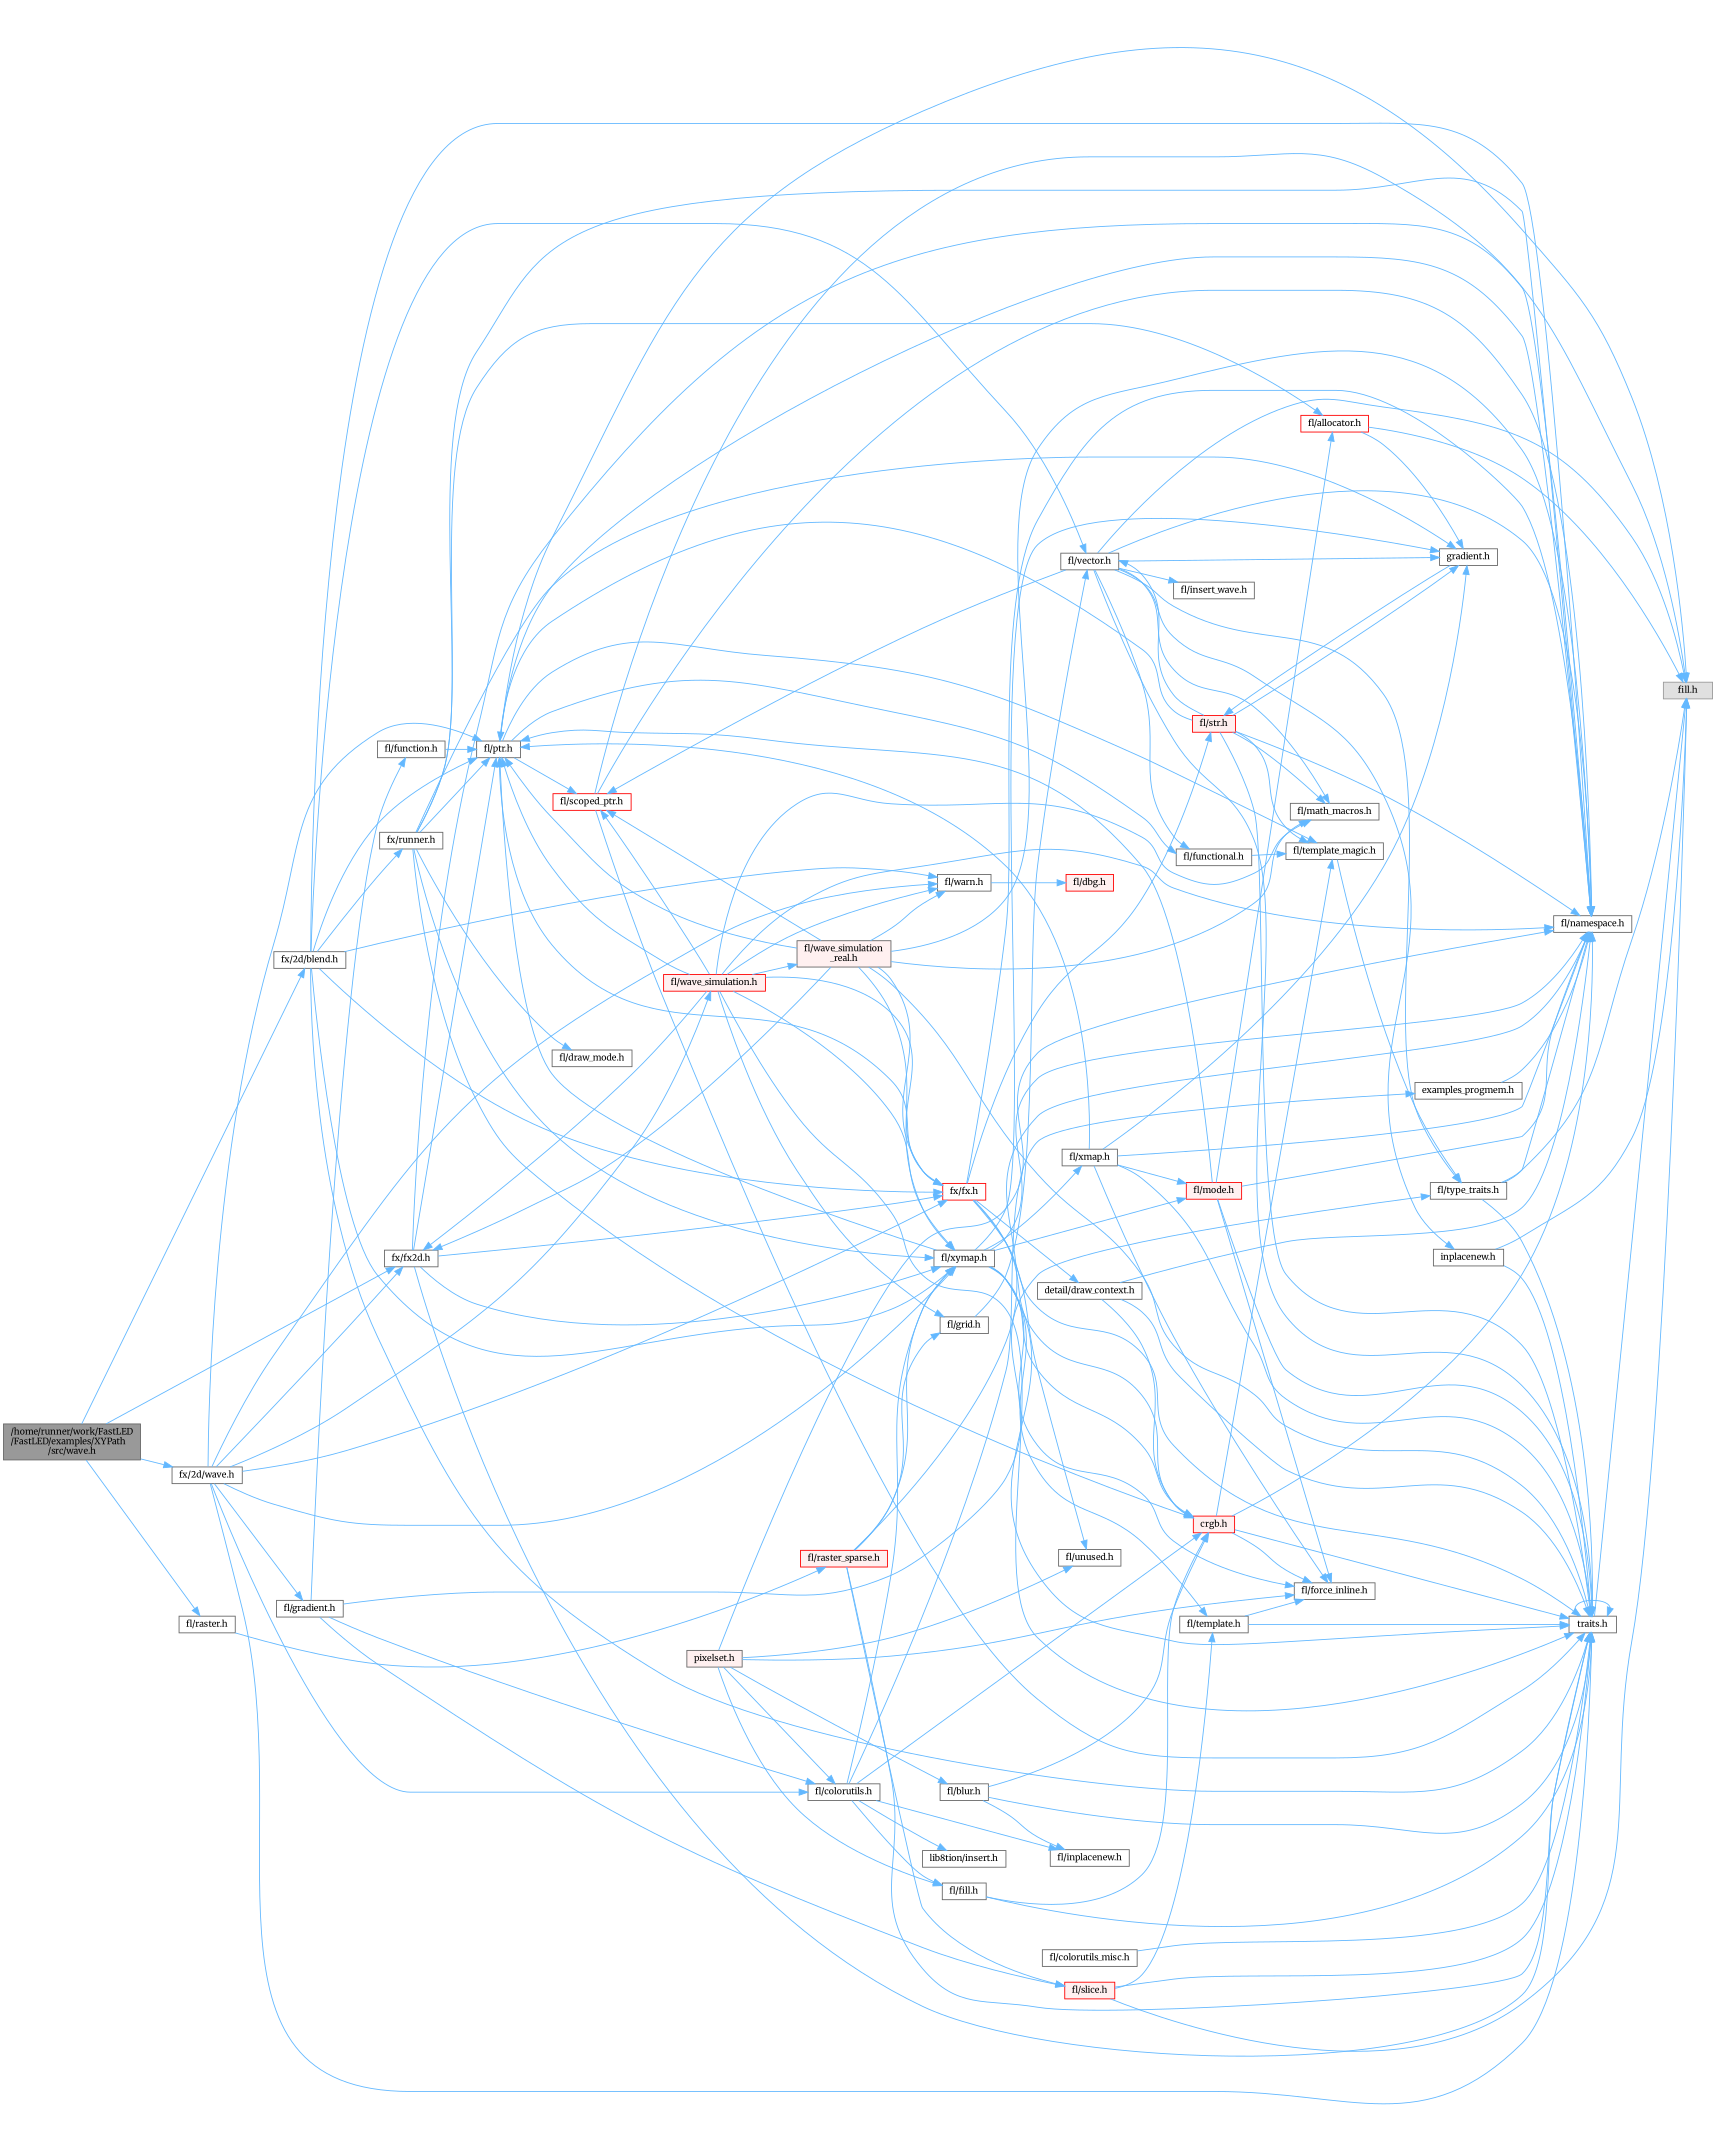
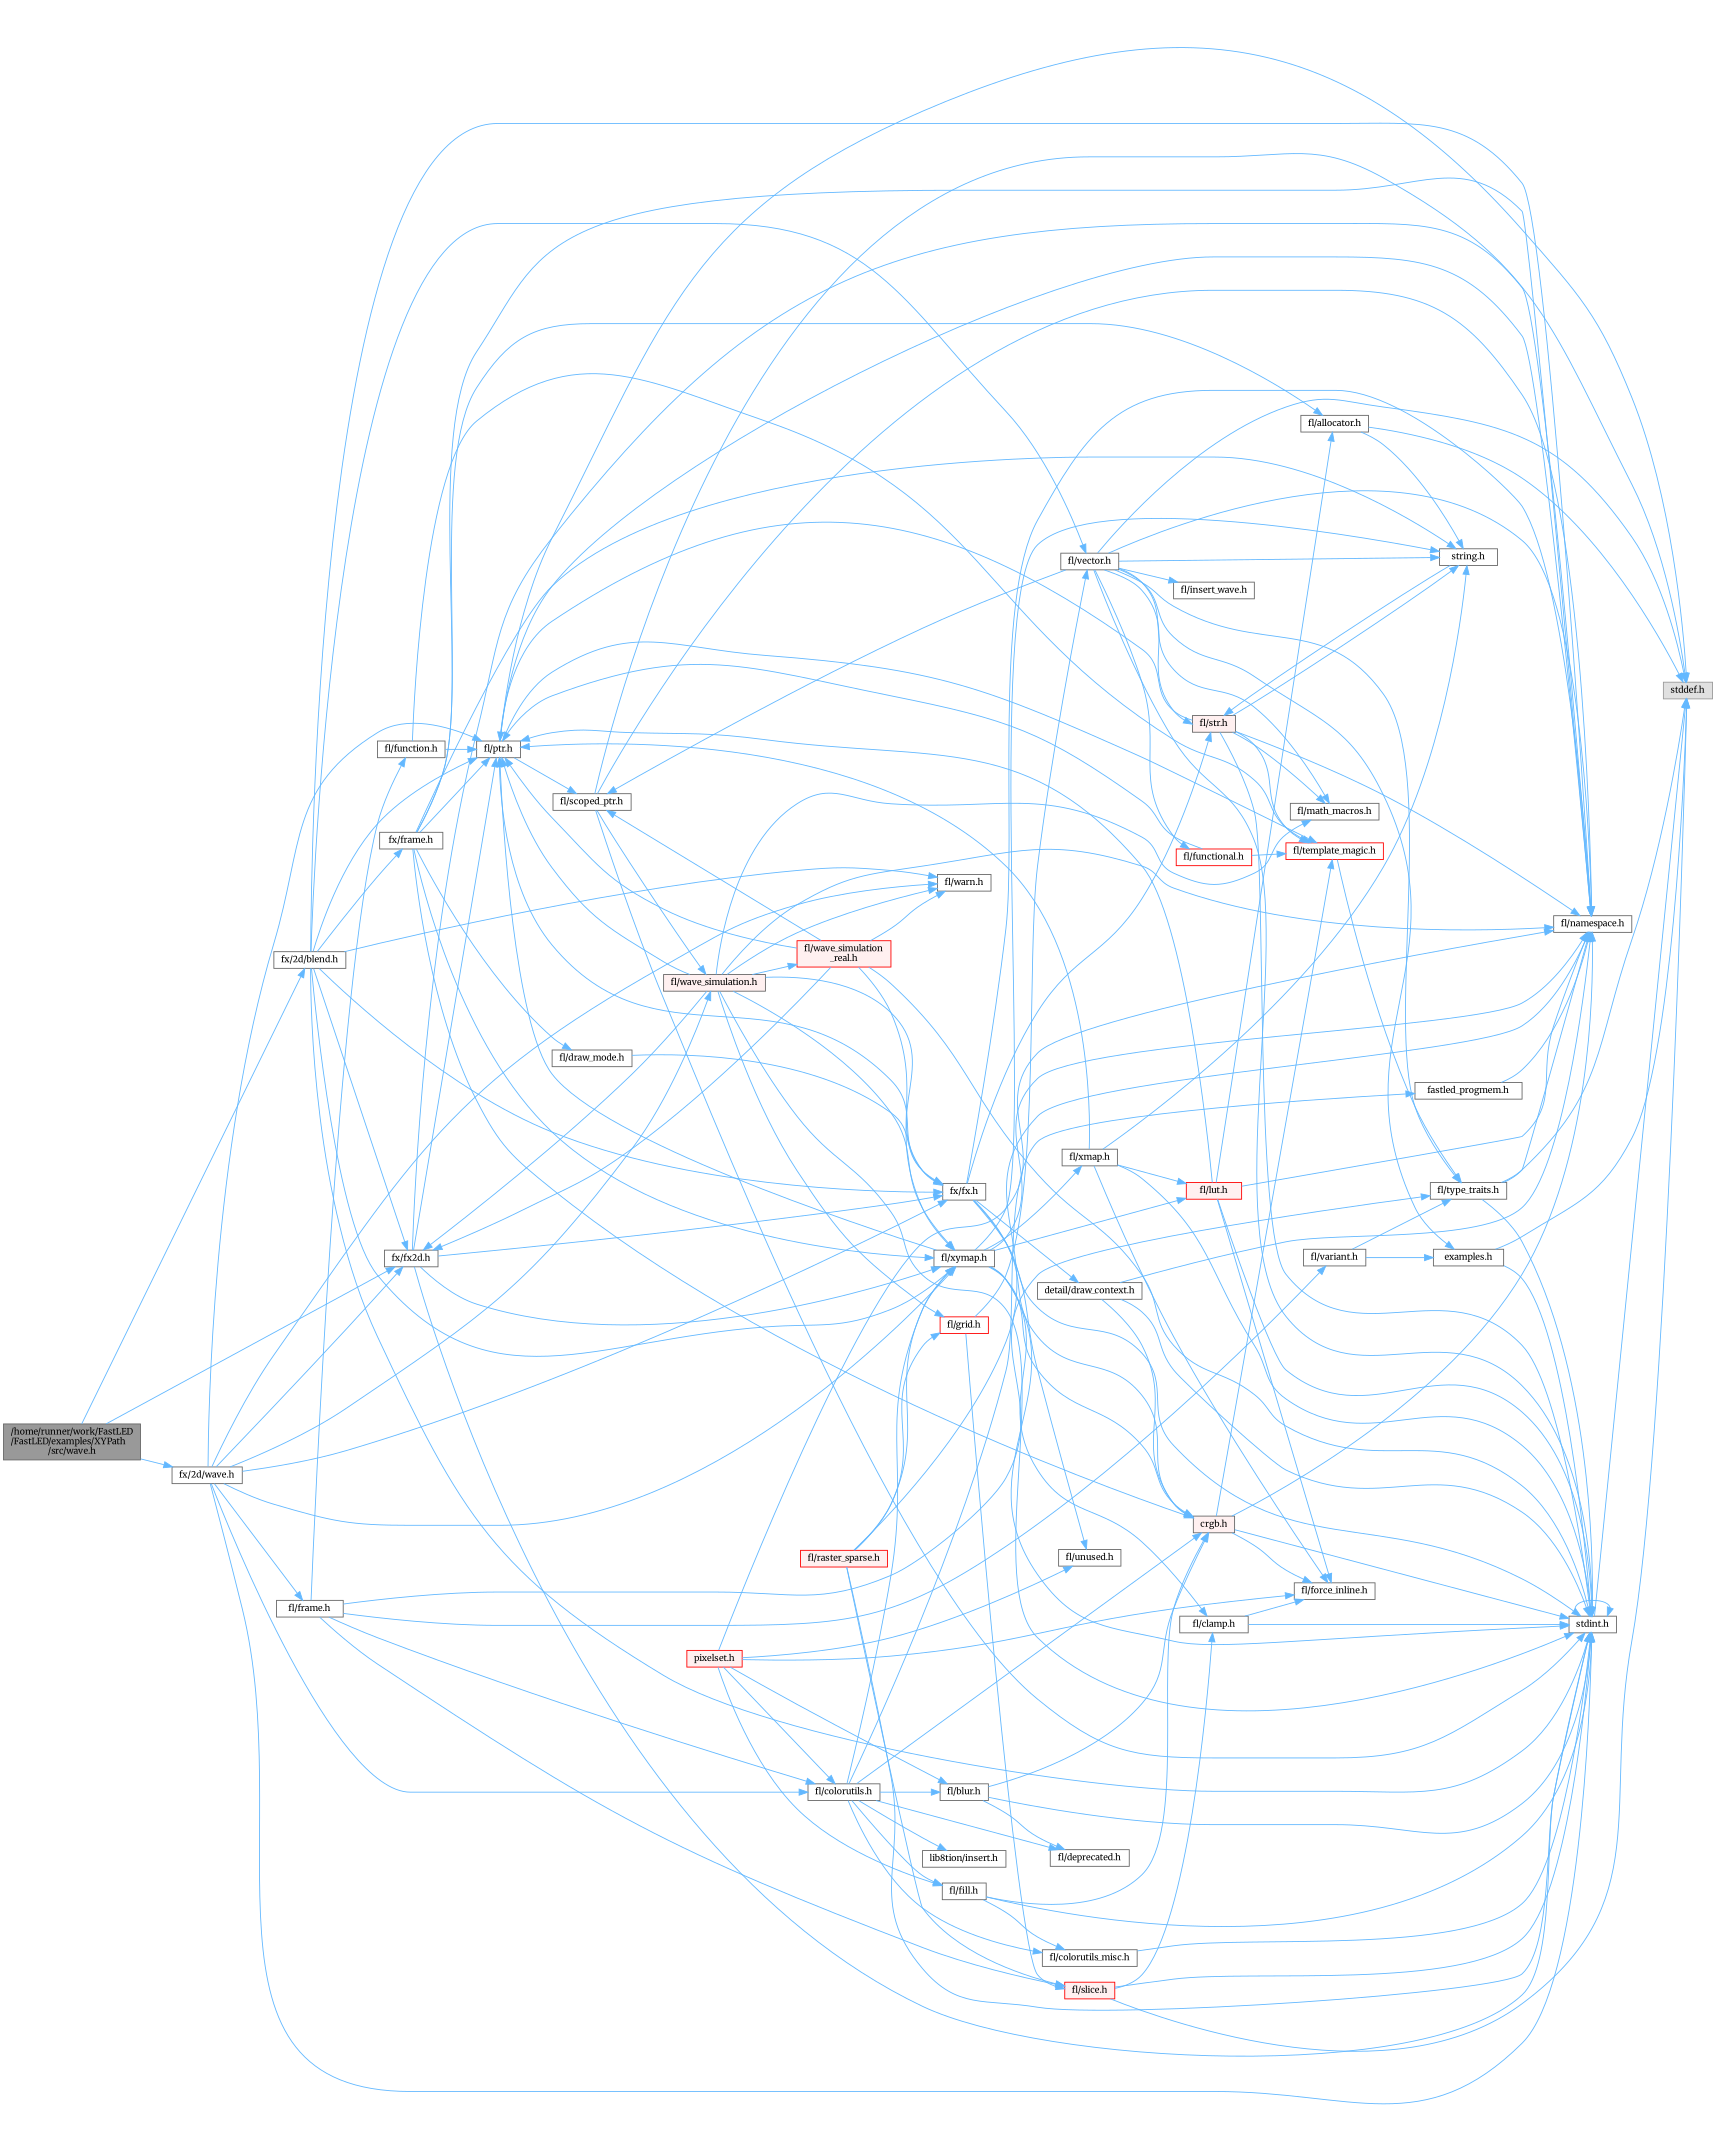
(1225, 367) -> none
(1335, 424) -> (1335, 424)
none -> (790, 431)
(1469, 557) -> (1469, 557)
(1159, 657) -> (1158, 659)
(1688, 691) -> (1688, 691)
(852, 704) -> (866, 691)
(1214, 724) -> (1214, 724)
(592, 802) -> (592, 802)
(411, 841) -> (411, 841)
(1335, 851) -> (1335, 851)
(1214, 857) -> (1214, 857)
(1090, 883) -> none
(659, 895) -> (642, 882)
(844, 954) -> (844, 954)
(1126, 957) -> none
(715, 983) -> (715, 983)
(909, 1028) -> (806, 1074)
(1469, 1091) -> (1469, 1091)
none -> (359, 1105)
(1409, 1131) -> none
(1214, 1191) -> (1214, 1191)
(964, 1192) -> (964, 1192)
none -> (1335, 1258)
(1469, 1258) -> (1469, 1258)
(964, 1325) -> (964, 1325)
(1092, 1473) -> none
(1214, 1524) -> (1214, 1524)
(310, 1609) -> (310, 1609)
(207, 1624) -> none
(1214, 1624) -> (1214, 1624)
(1593, 1624) -> (1593, 1624)
(715, 1659) -> (715, 1659)
none -> (995, 1666)
none -> (906, 1792)
(1090, 1858) -> (1090, 1858)
none -> (913, 1900)
none -> (1020, 1923)
